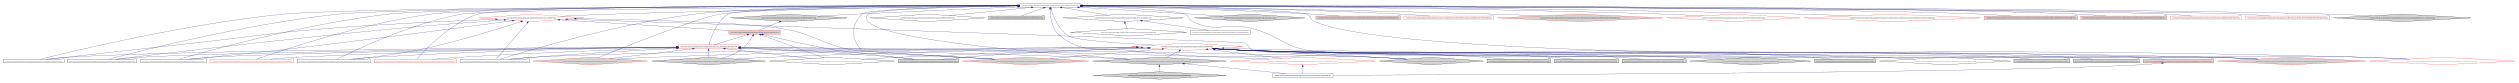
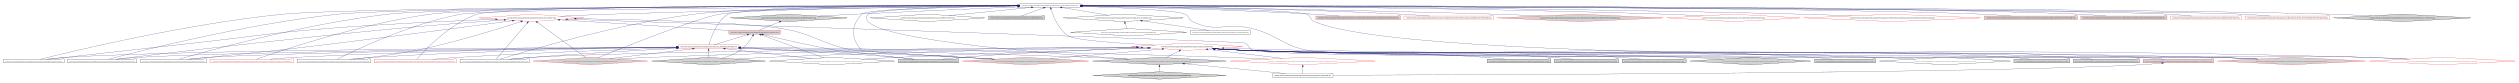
(1250, 18) -> none
none -> (562, 40)
(1431, 61) -> none
